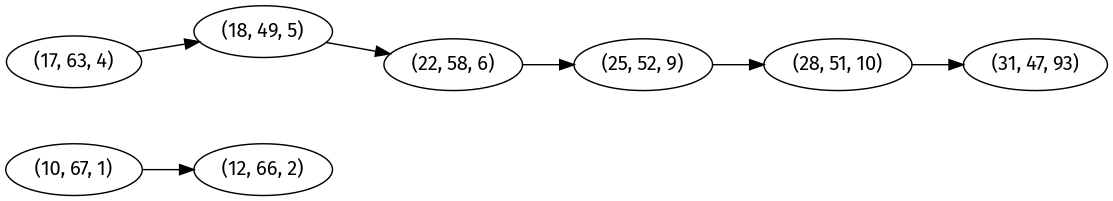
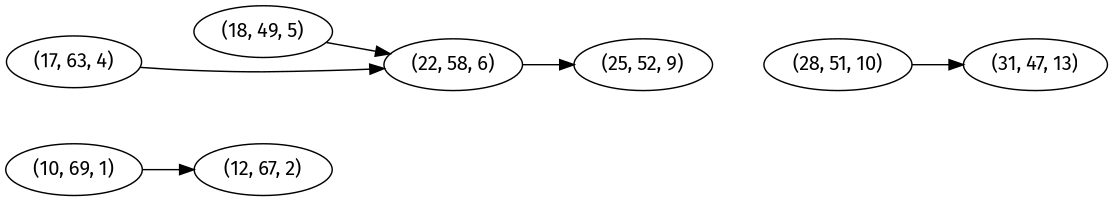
(161, 48) -> (255, 72)
(731, 65) -> none
(1035, 65) -> (1035, 65)
(74, 170) -> (74, 170)
(263, 170) -> (263, 170)
